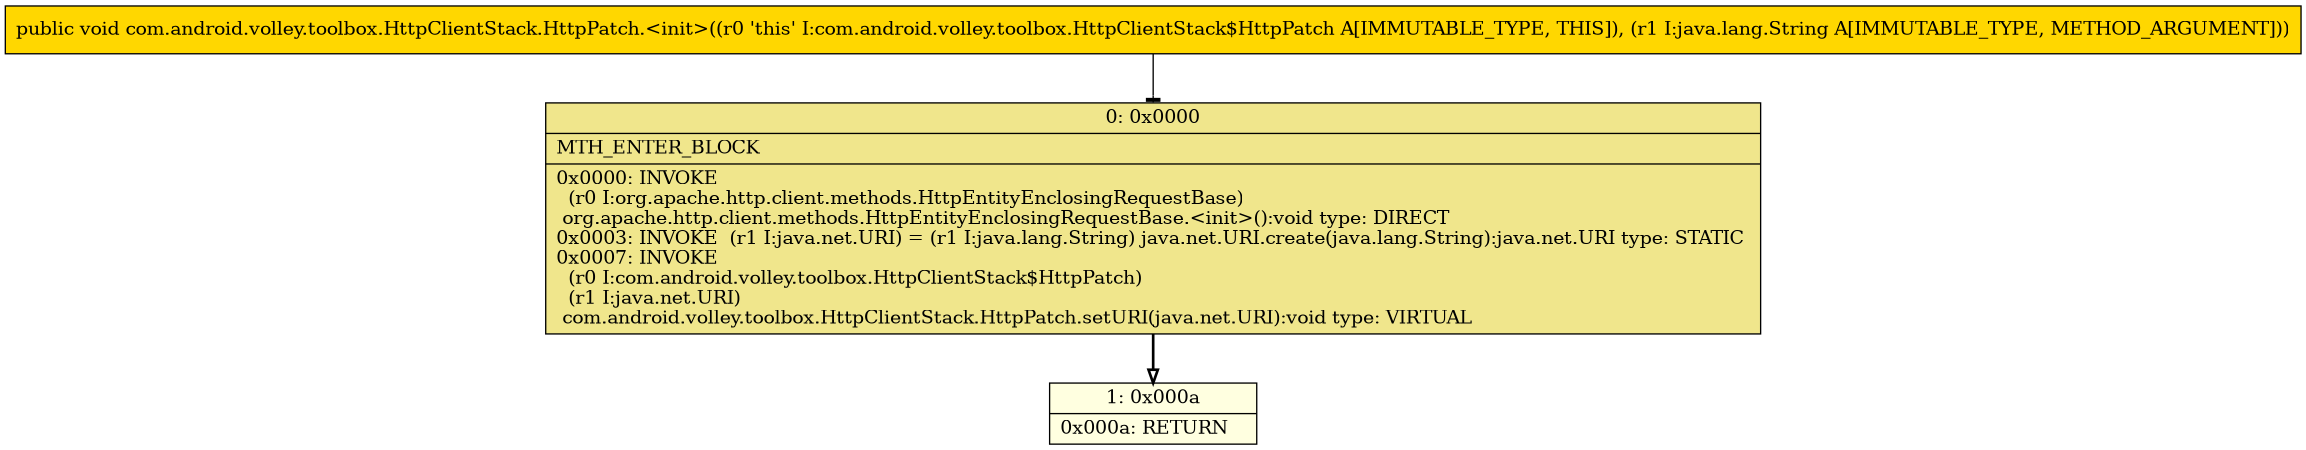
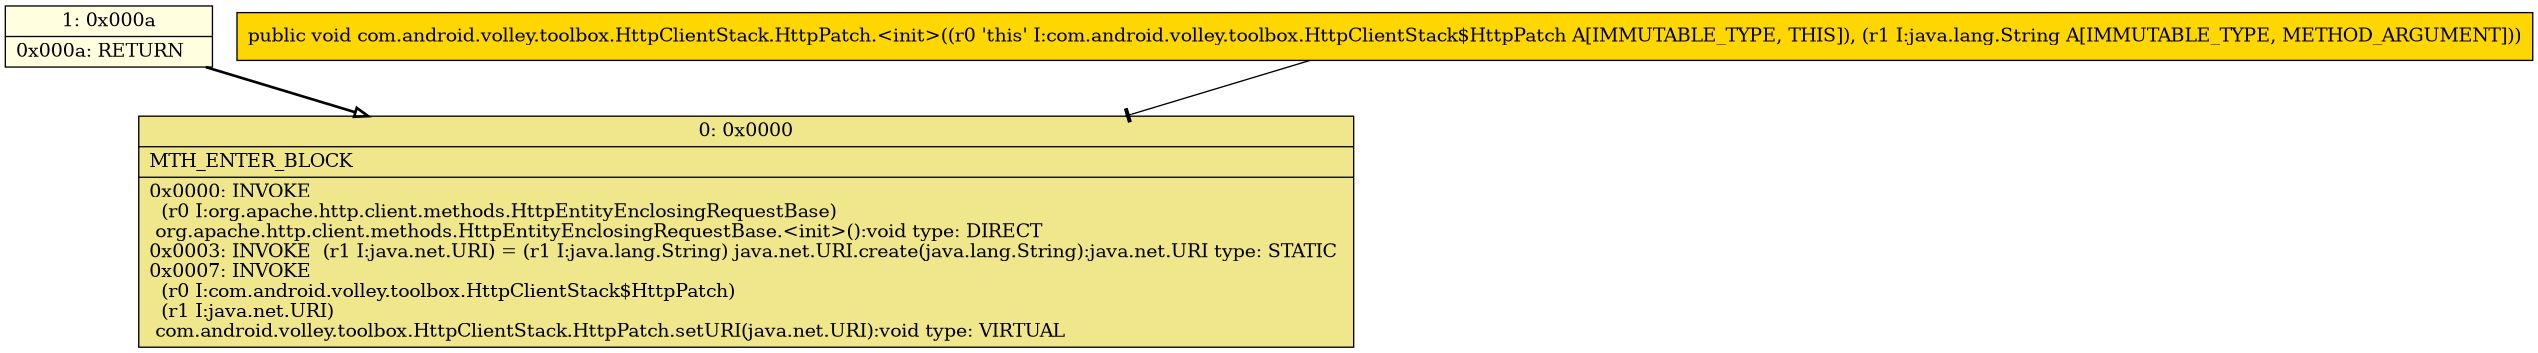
(1153, 352) -> (280, 90)
